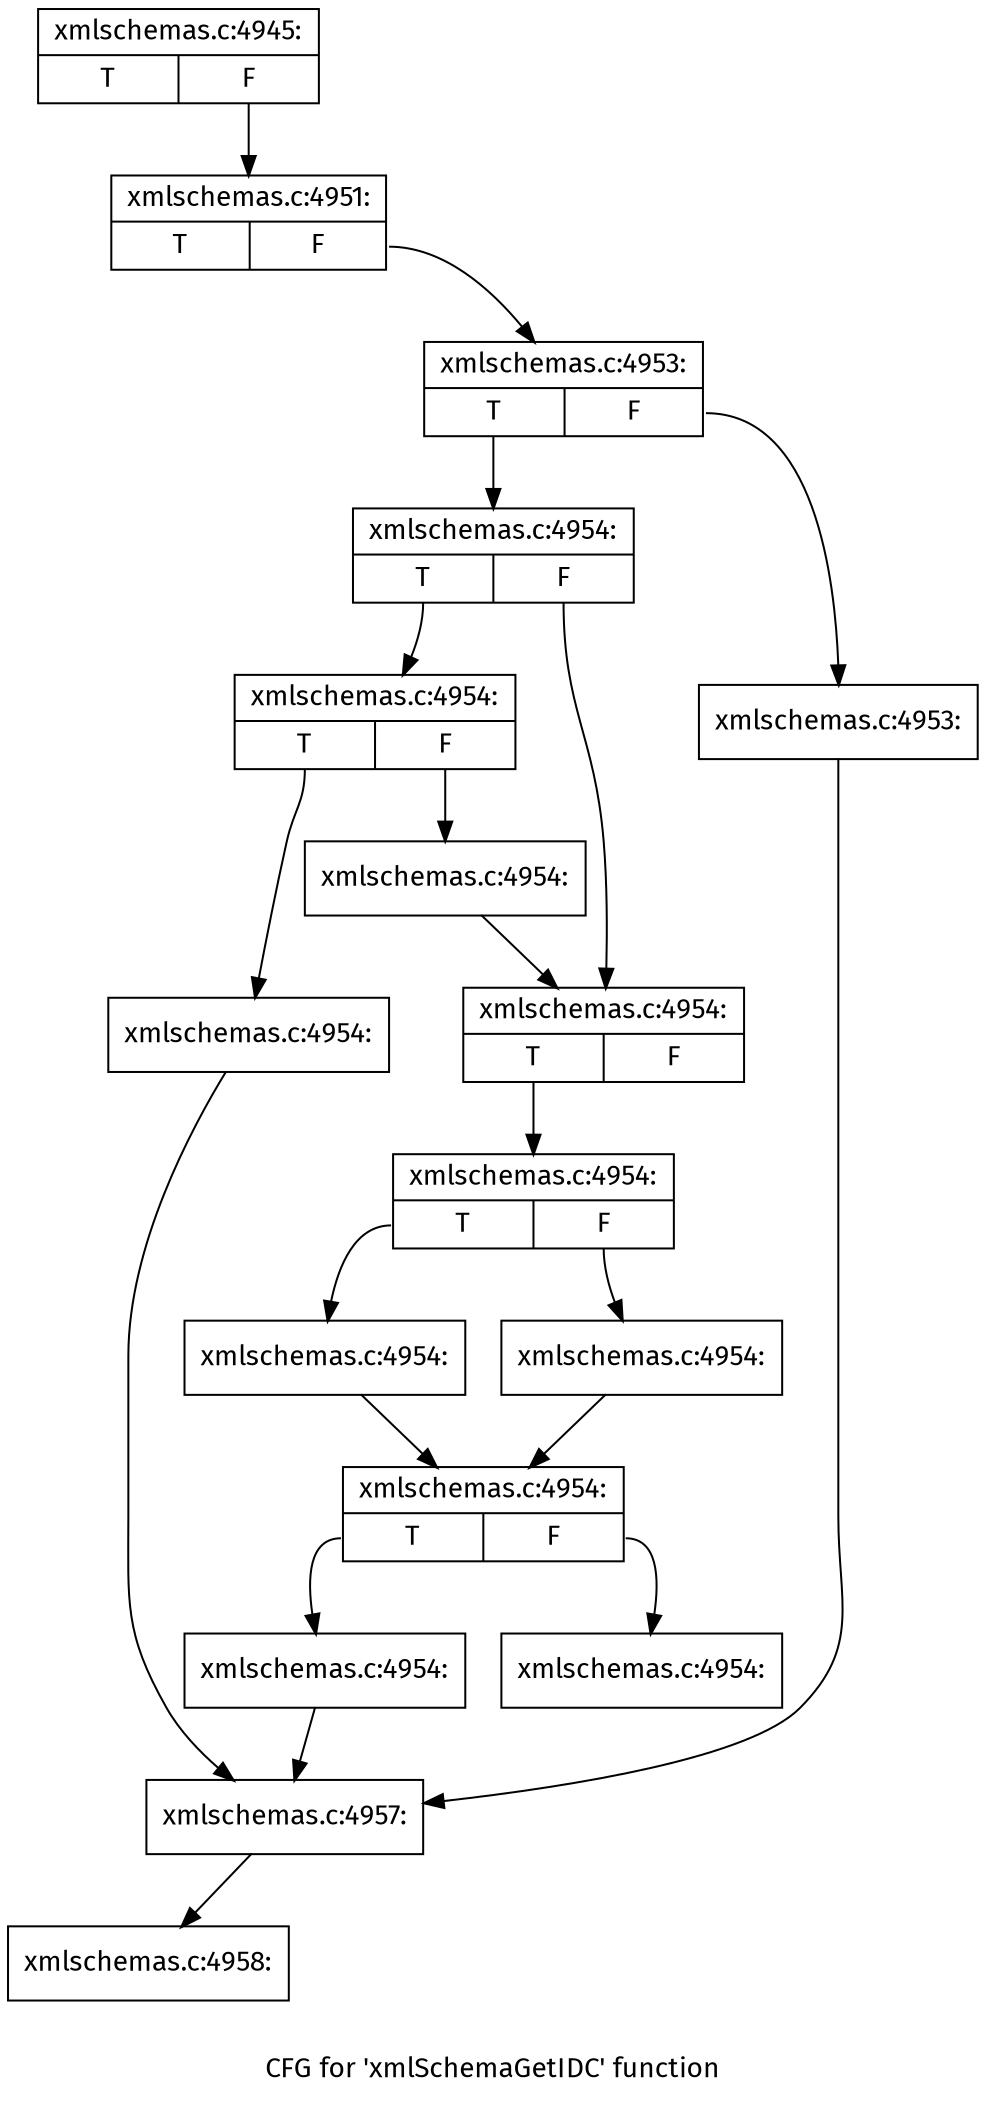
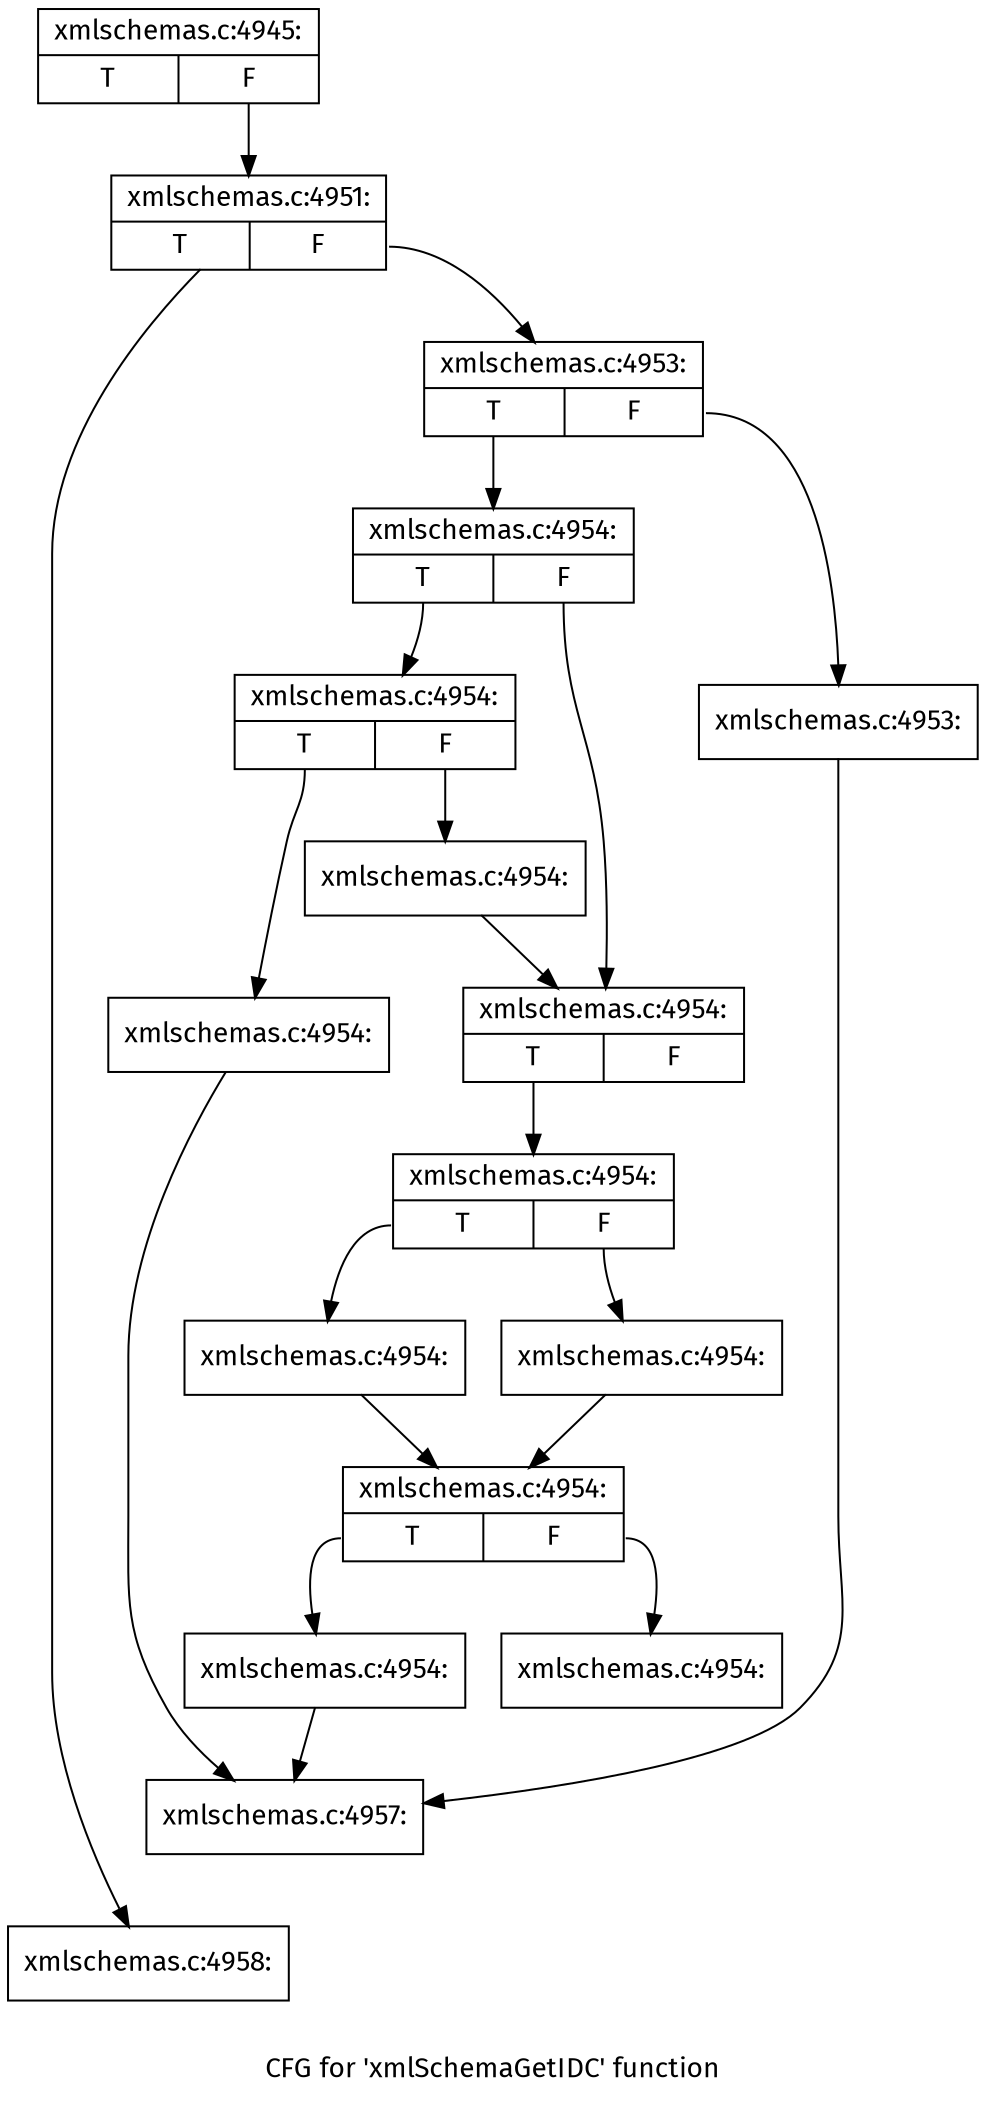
(224, 1883) -> (52, 1073)
